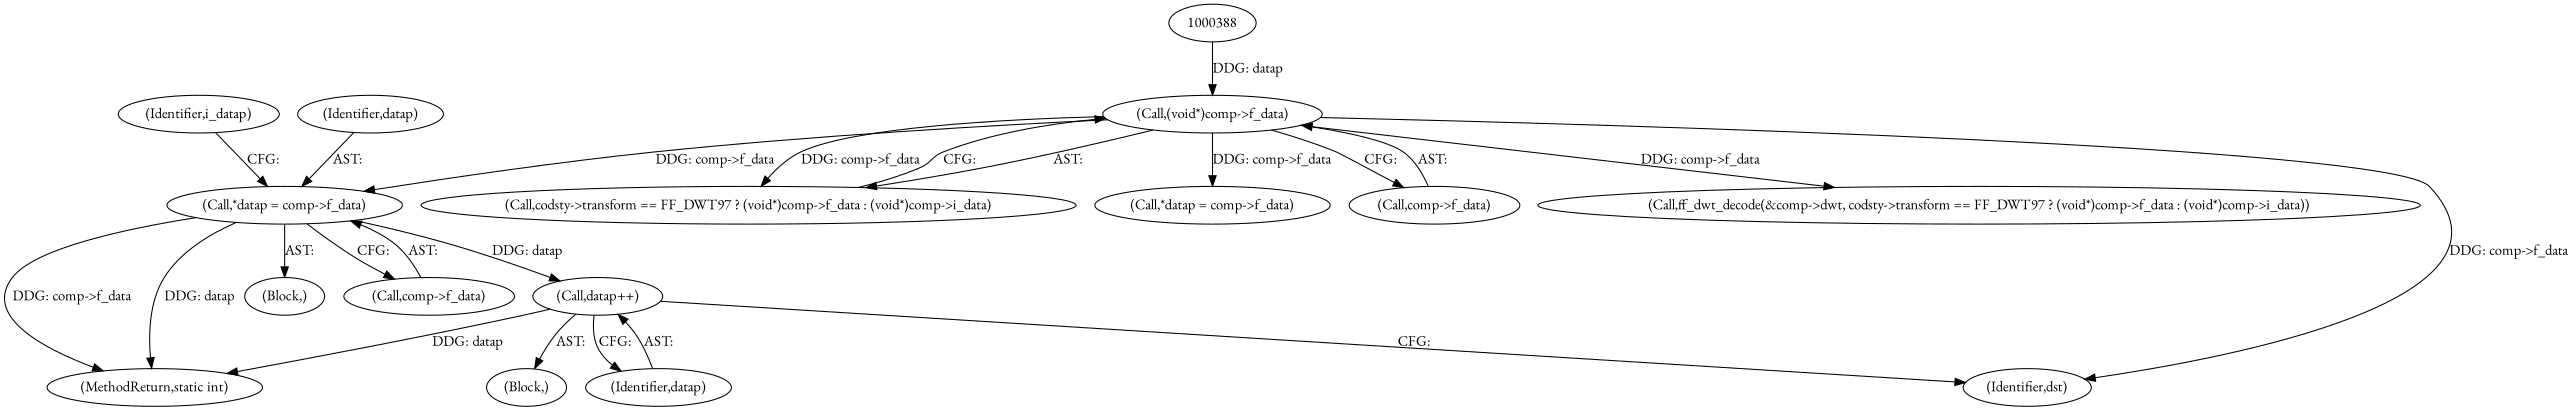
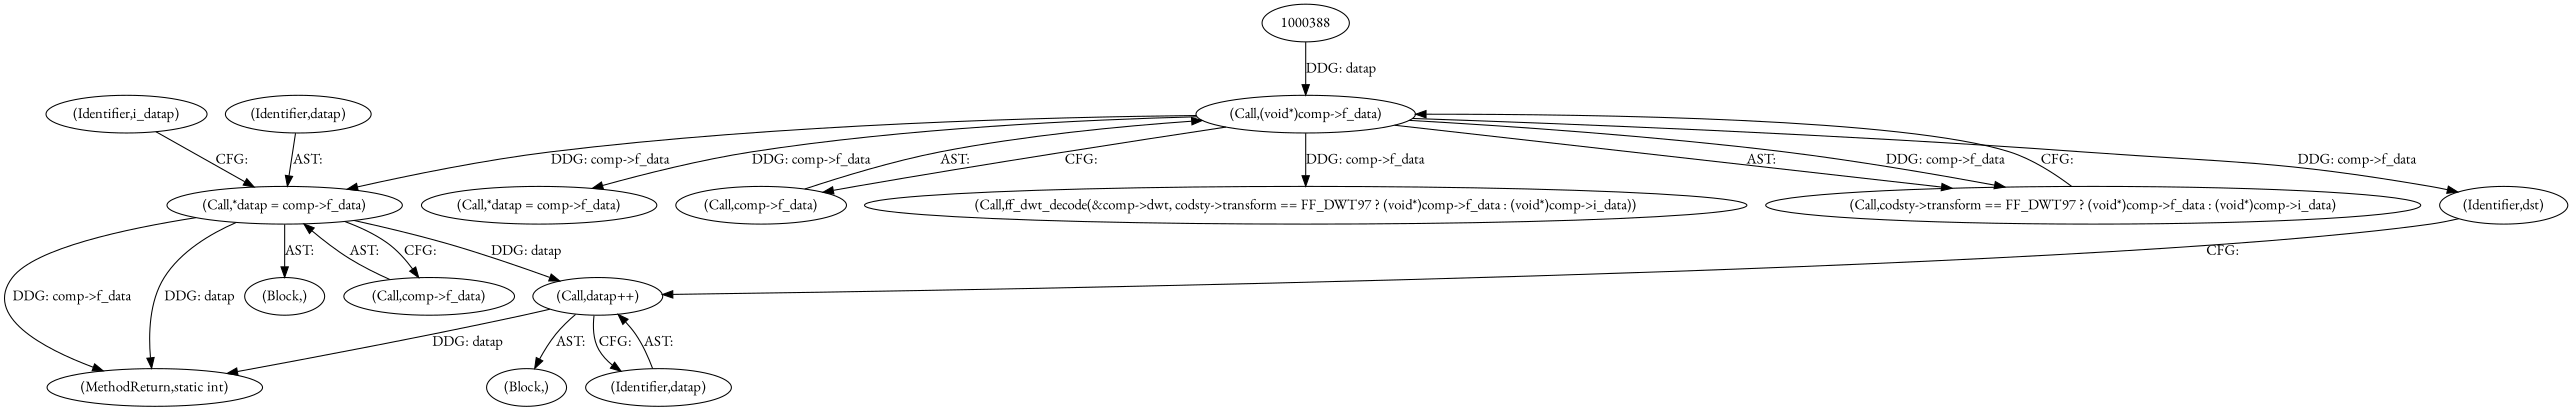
(1308, 342) -> (1567, 275)
